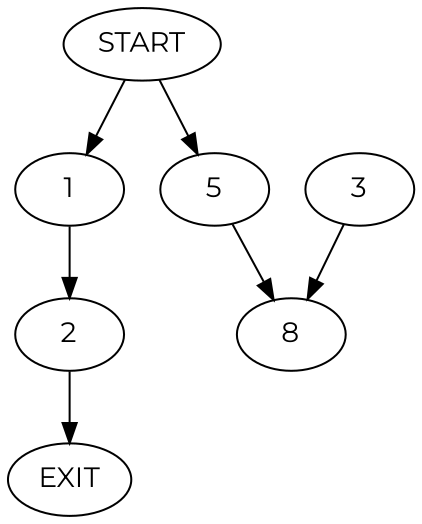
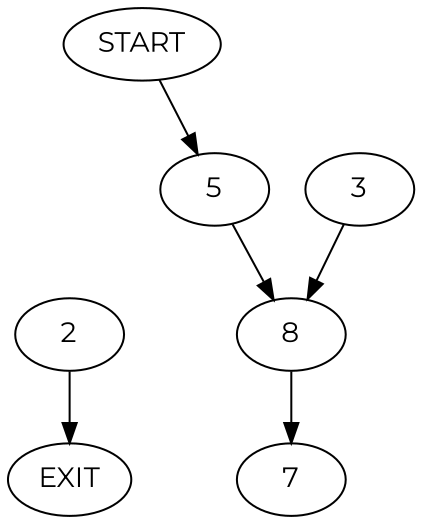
(70, 189) -> none
none -> (291, 480)
